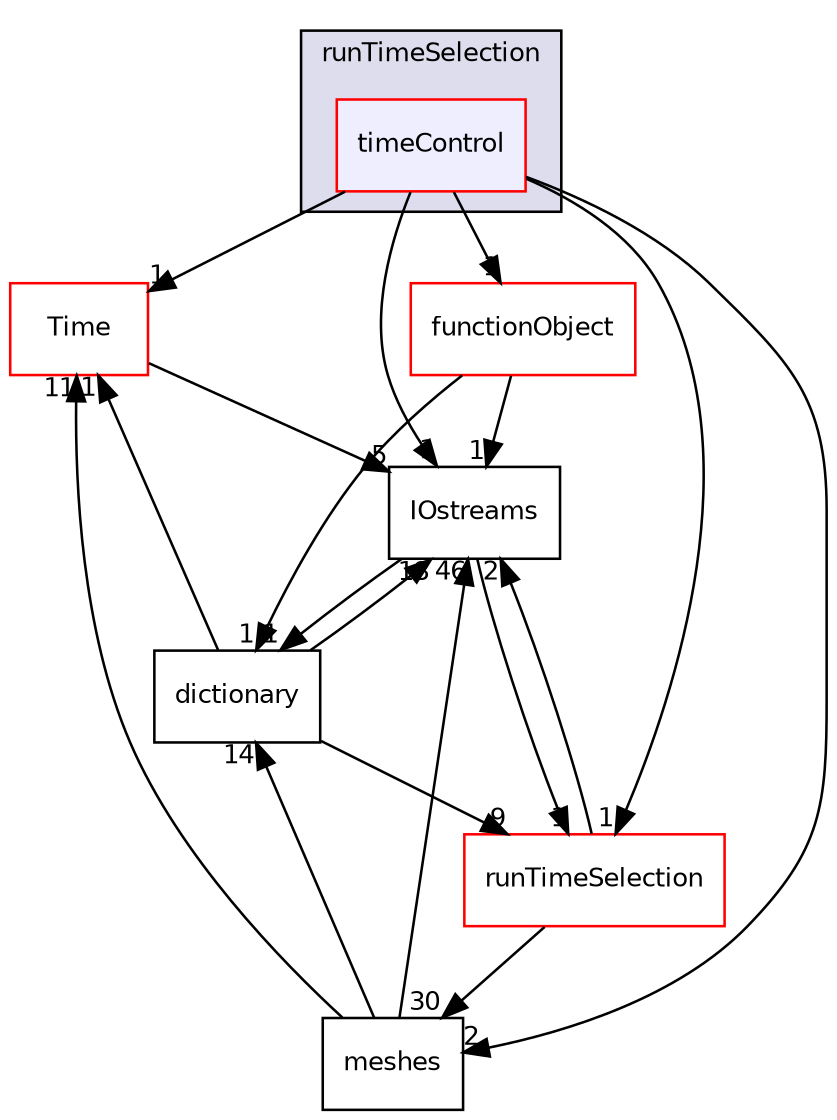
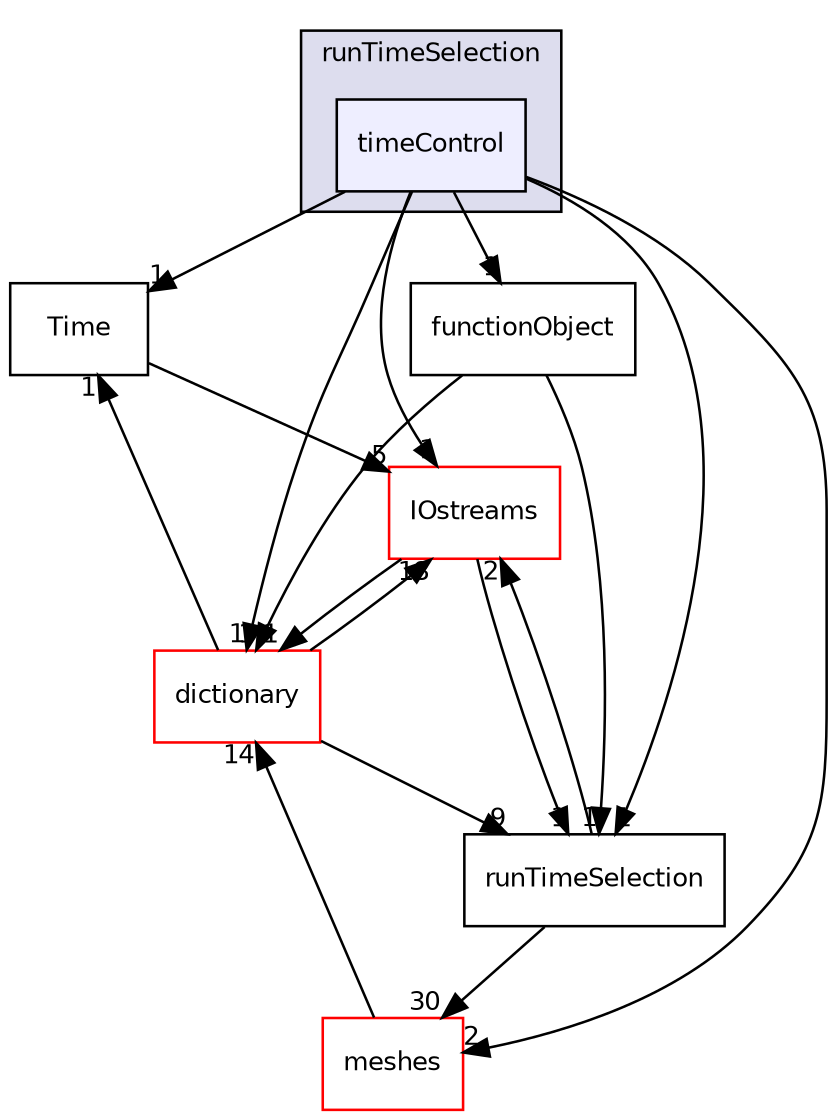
(431, 145) -> (431, 145)
(79, 329) -> (79, 329)
(523, 329) -> (523, 329)
none -> (319, 403)
(502, 409) -> (600, 588)
(475, 513) -> (475, 513)
(237, 697) -> (237, 697)
(131, 744) -> none
(429, 823) -> none
(594, 880) -> (594, 880)
(393, 1064) -> (393, 1064)
